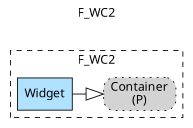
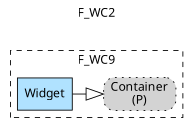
(97, 61) -> (97, 61)
